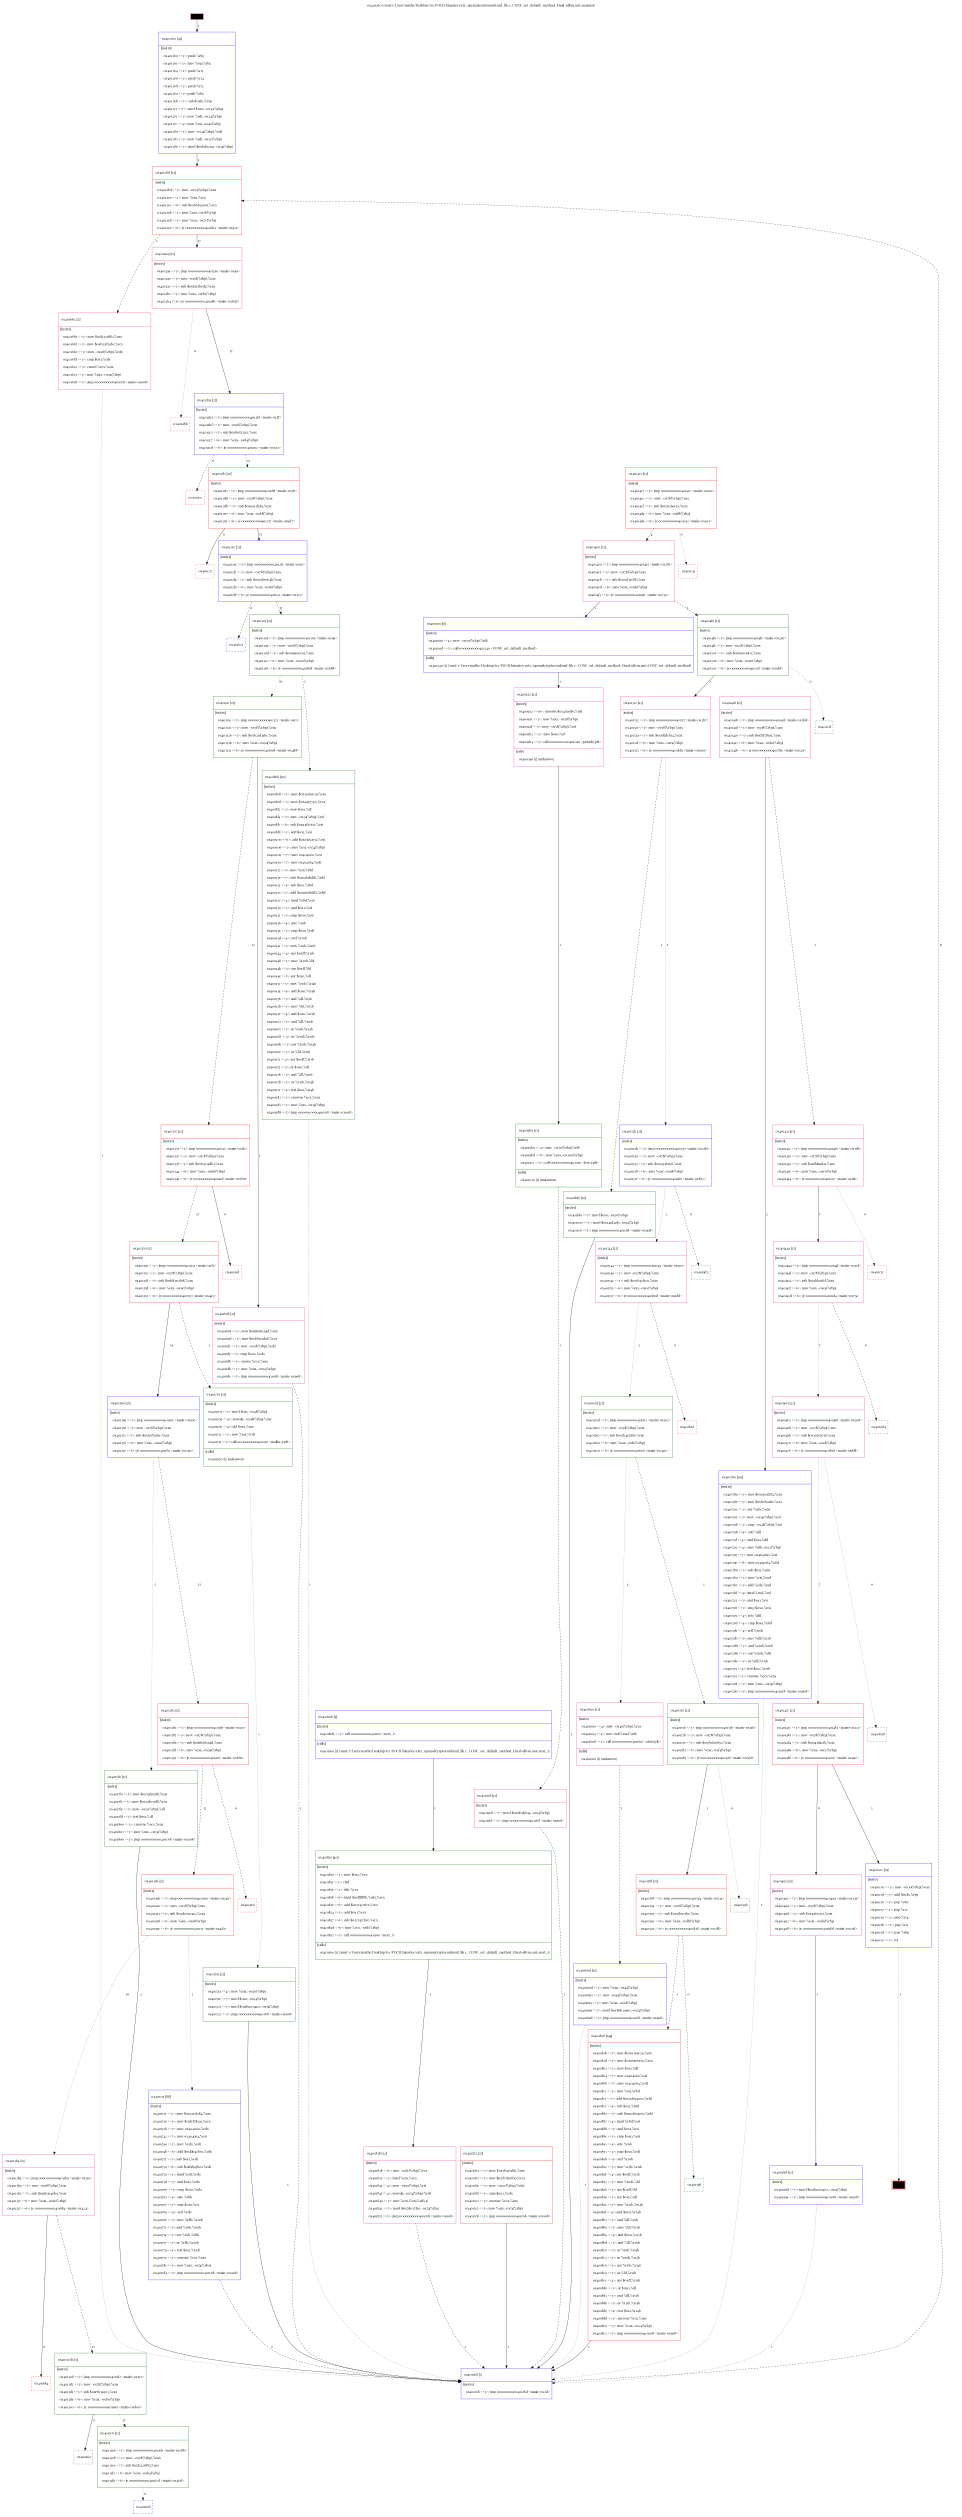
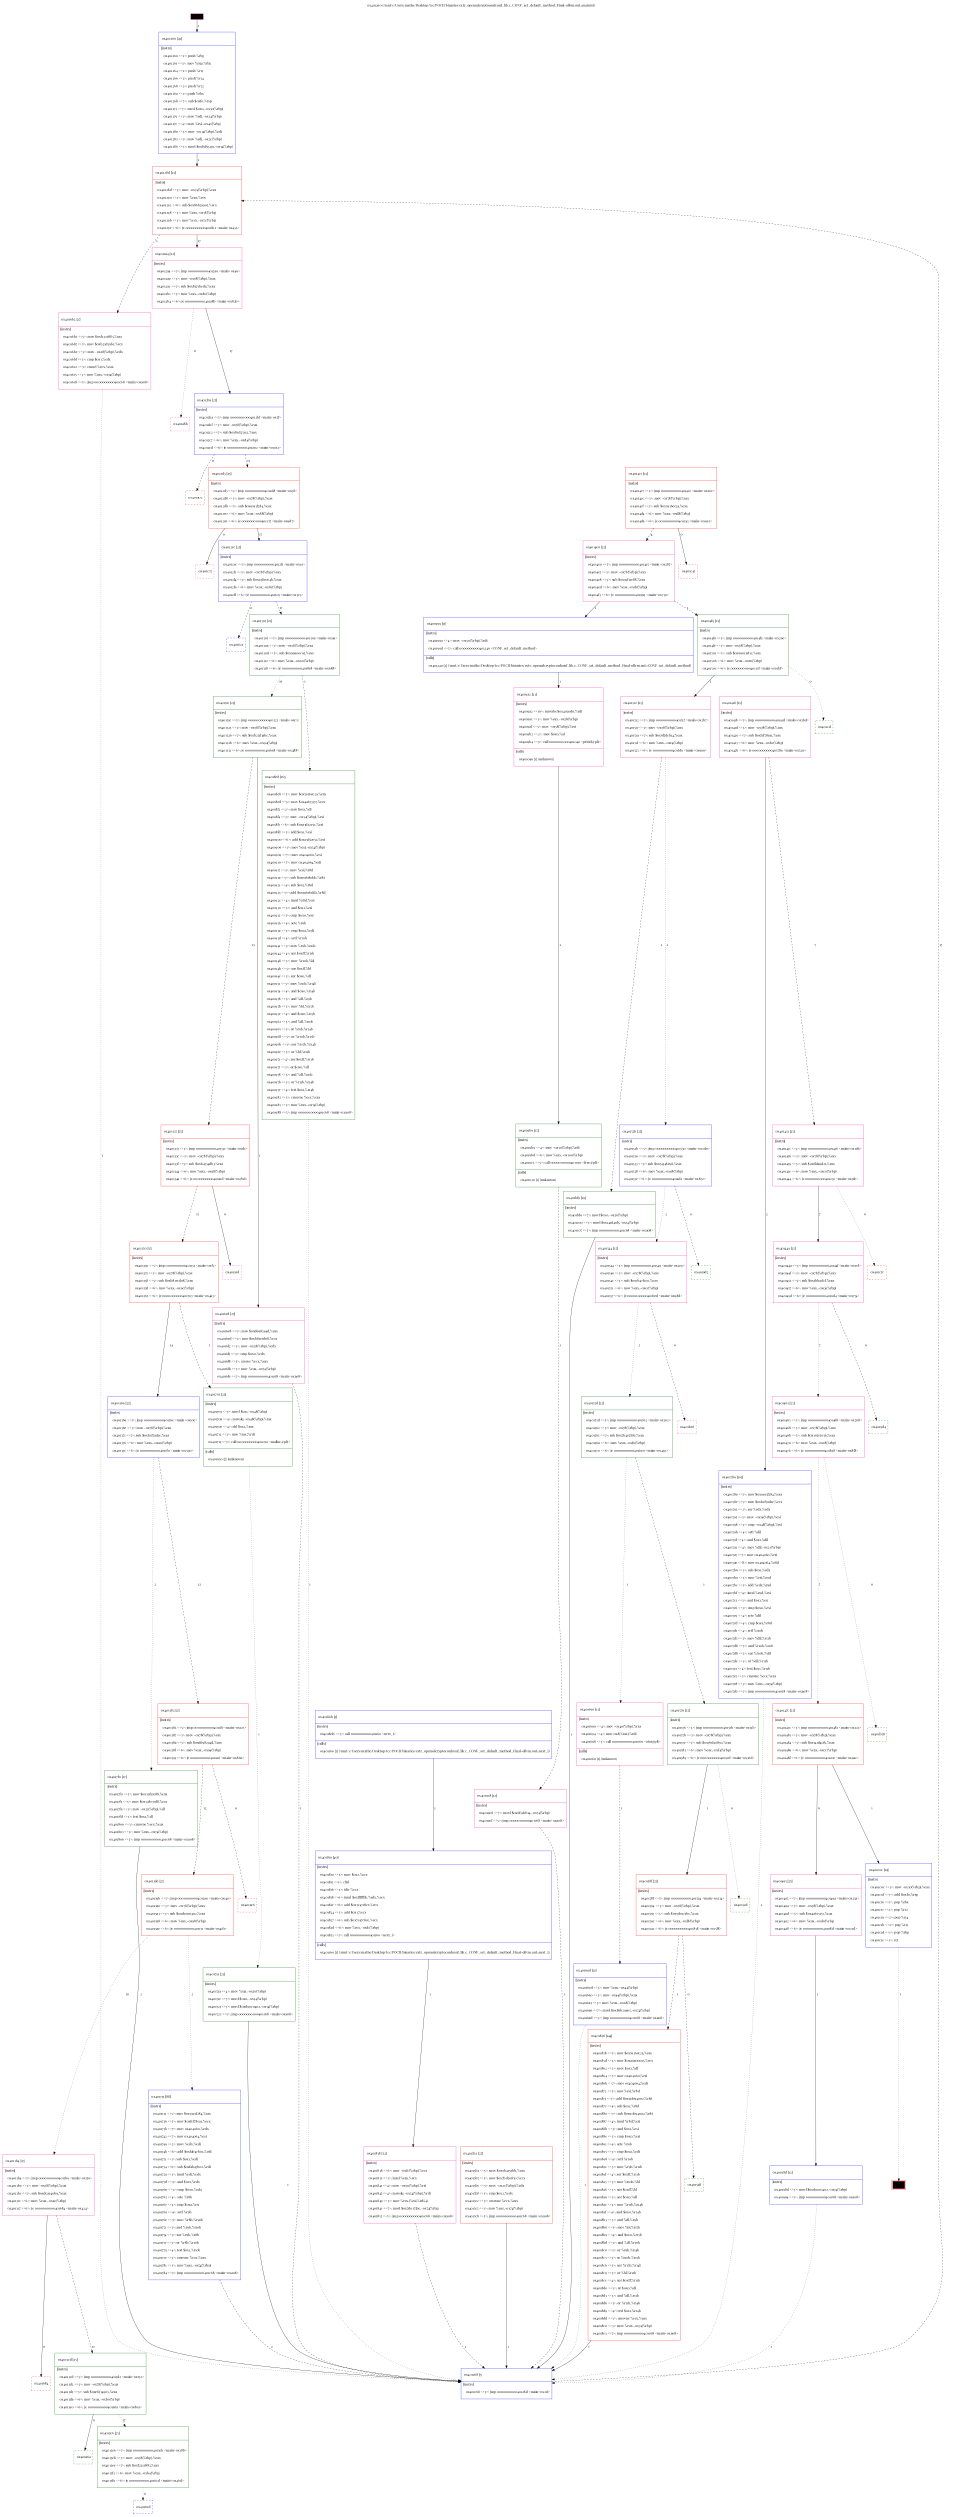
(682, 545) -> (682, 545)
(433, 1905) -> (433, 1905)
